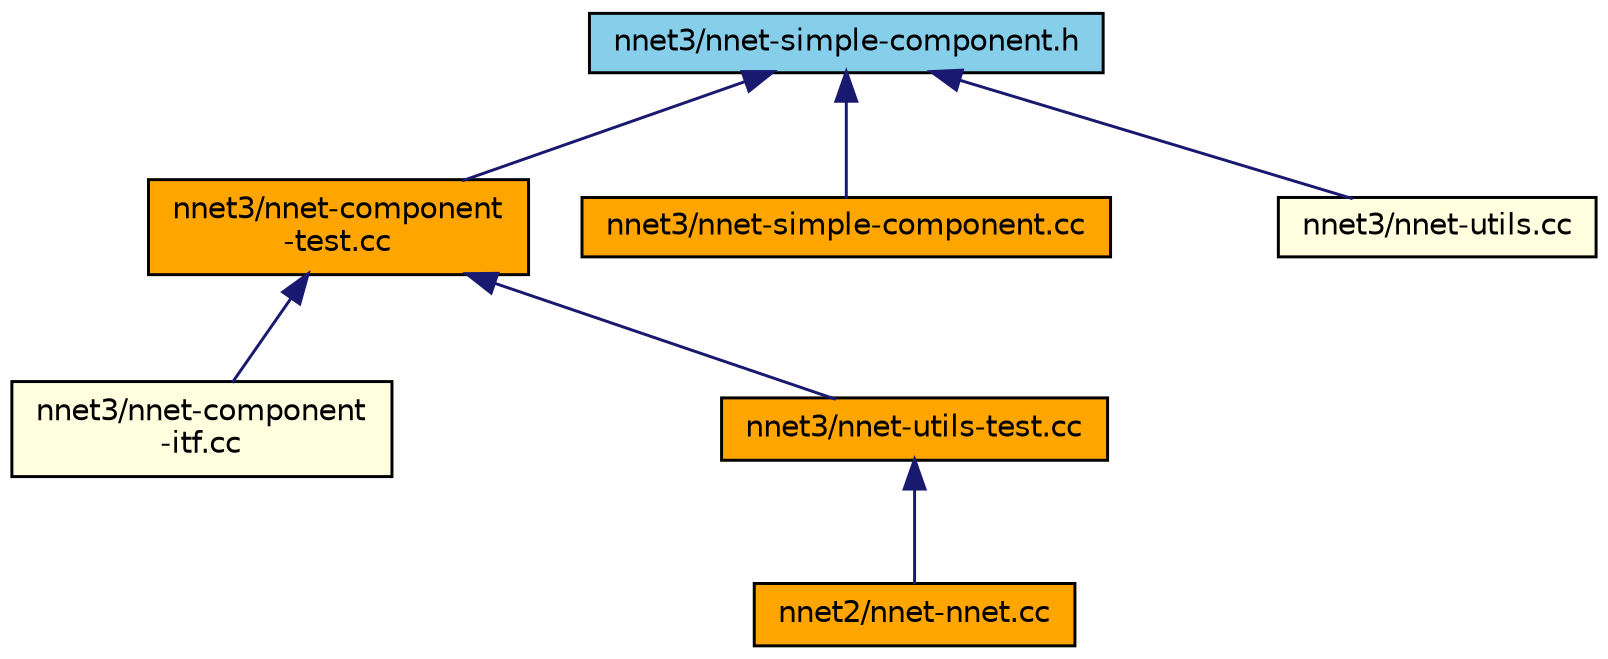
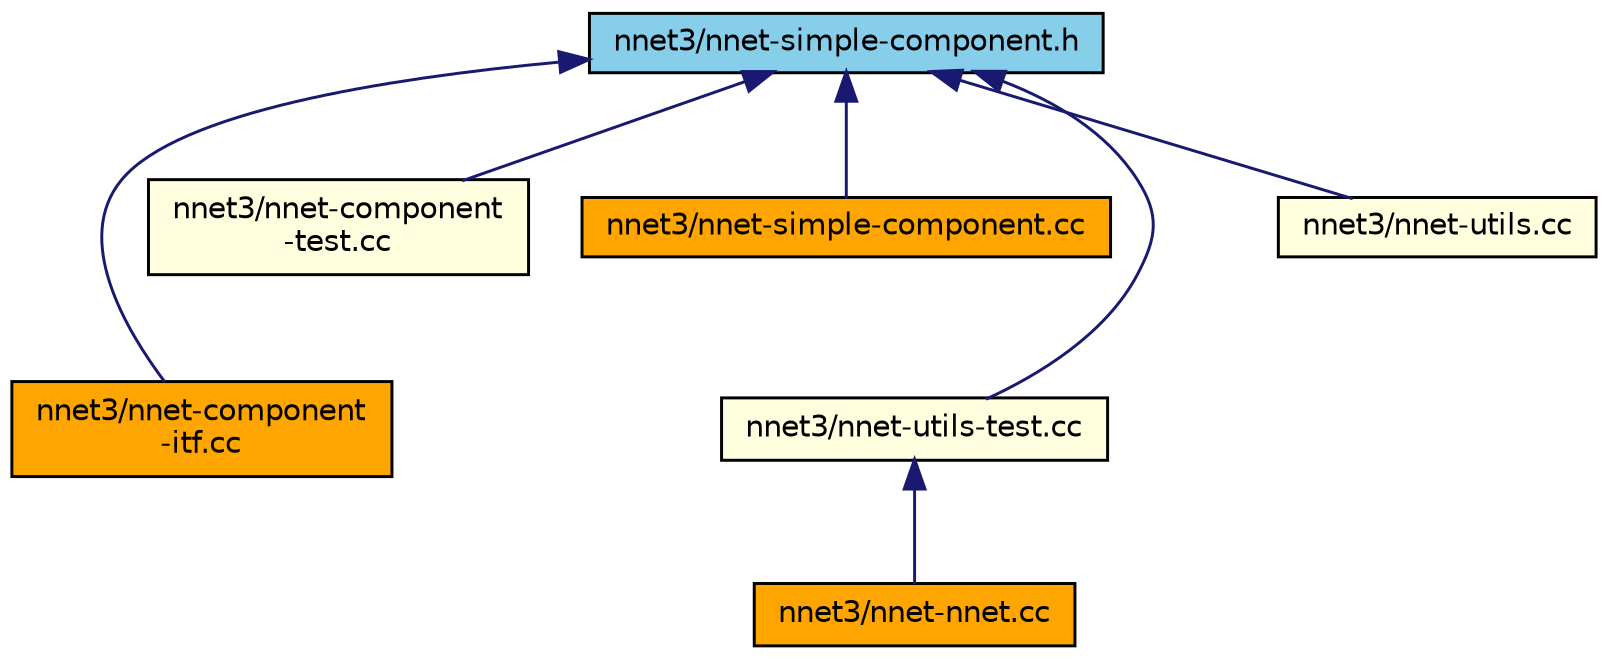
(339, 227) -> (339, 227)
(262, 340) -> (224, 122)
(665, 341) -> (1151, 242)
(202, 429) -> (202, 429)
(915, 429) -> (915, 429)
(915, 615) -> (915, 615)
